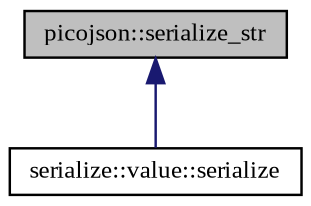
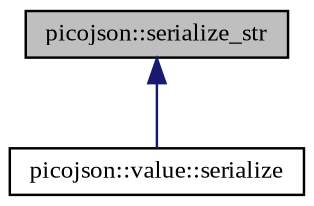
(156, 172) -> (157, 172)
